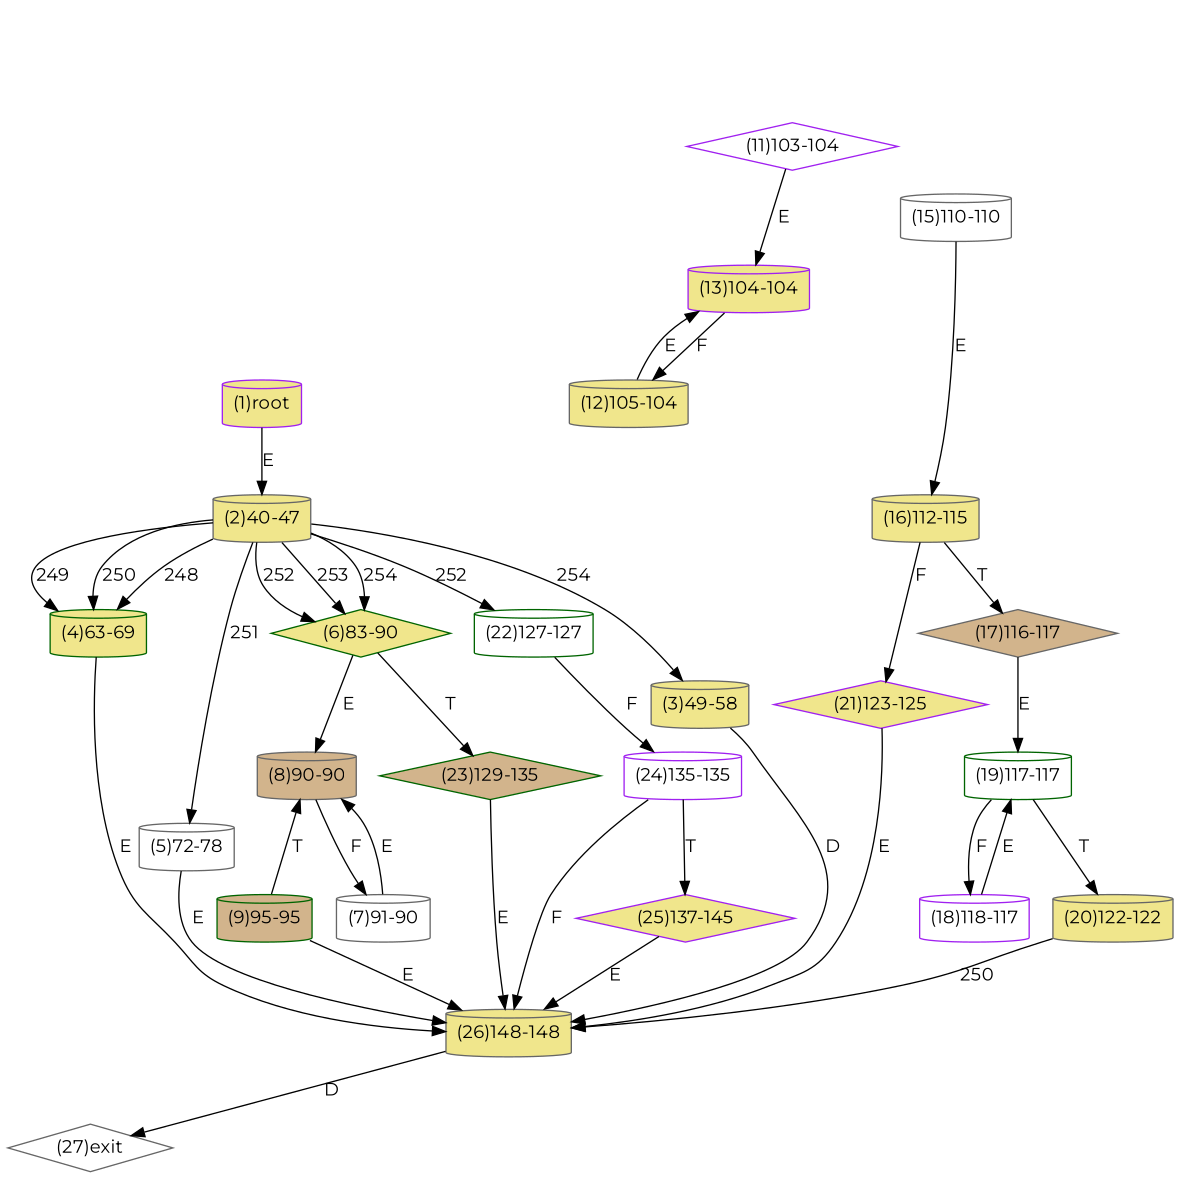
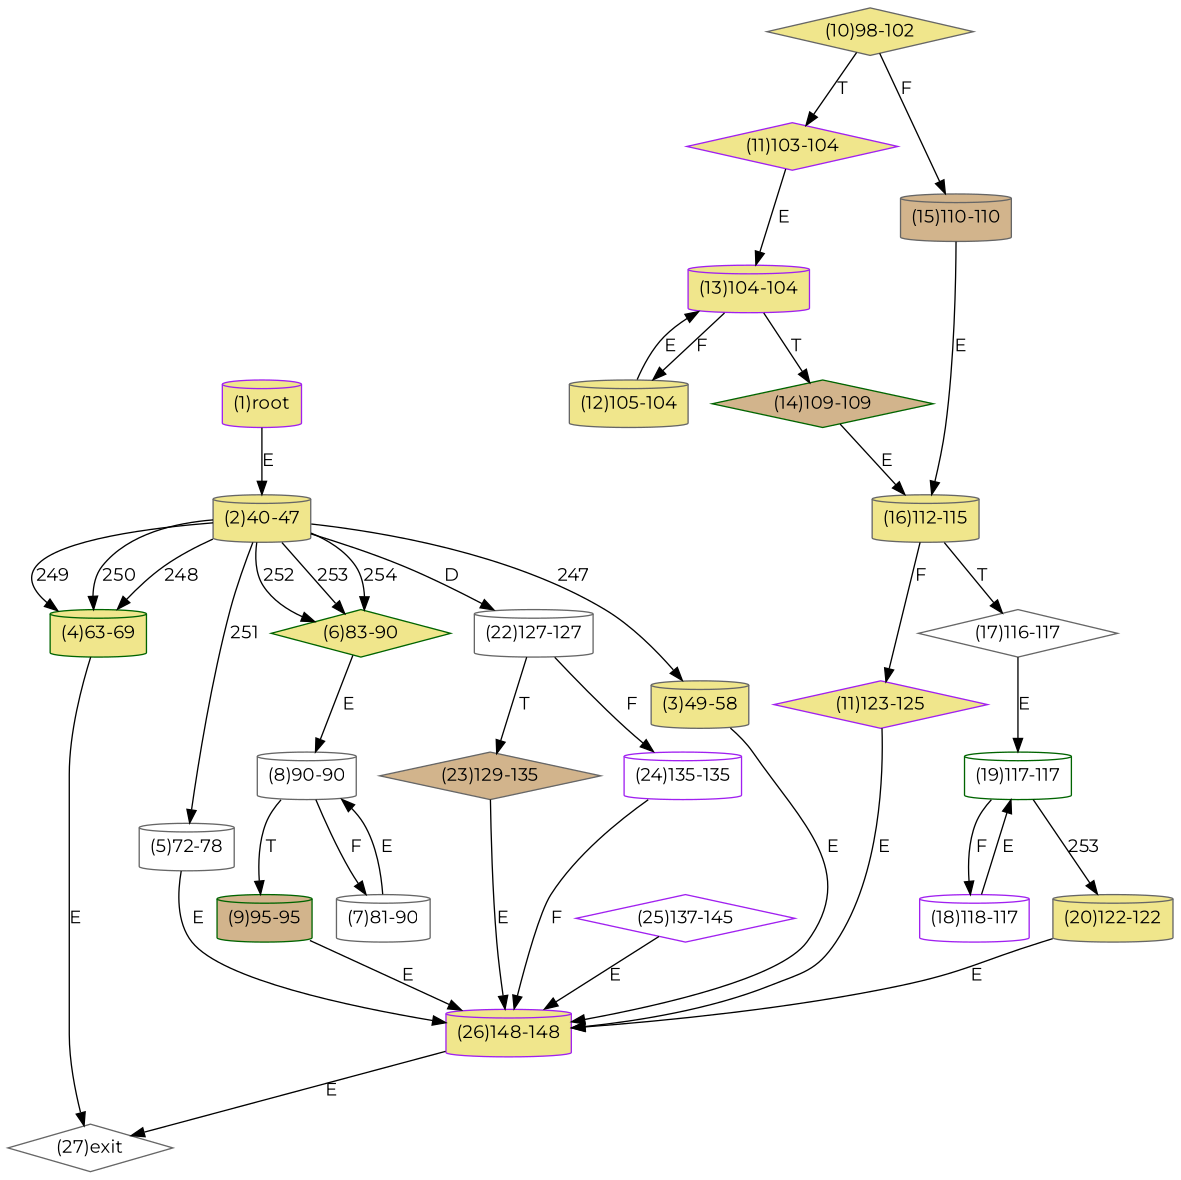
none -> (870, 32)
(792, 146) -> (792, 146)
(956, 218) -> (956, 218)
none -> (823, 404)
(452, 576) -> (452, 576)
(574, 576) -> (574, 576)
(534, 633) -> (534, 633)
(1018, 633) -> (1018, 633)
(421, 699) -> (514, 699)
(881, 705) -> (881, 705)
(307, 776) -> (307, 776)
(490, 776) -> (490, 776)
(684, 840) -> none
(833, 847) -> (833, 847)
(1085, 847) -> (1085, 847)
(284, 853) -> (262, 838)
(383, 918) -> (383, 918)
(685, 918) -> (685, 918)
(165, 932) -> (69, 884)
(977, 976) -> (977, 976)
(509, 1033) -> (509, 1033)
(332, 1091) -> (332, 1091)
